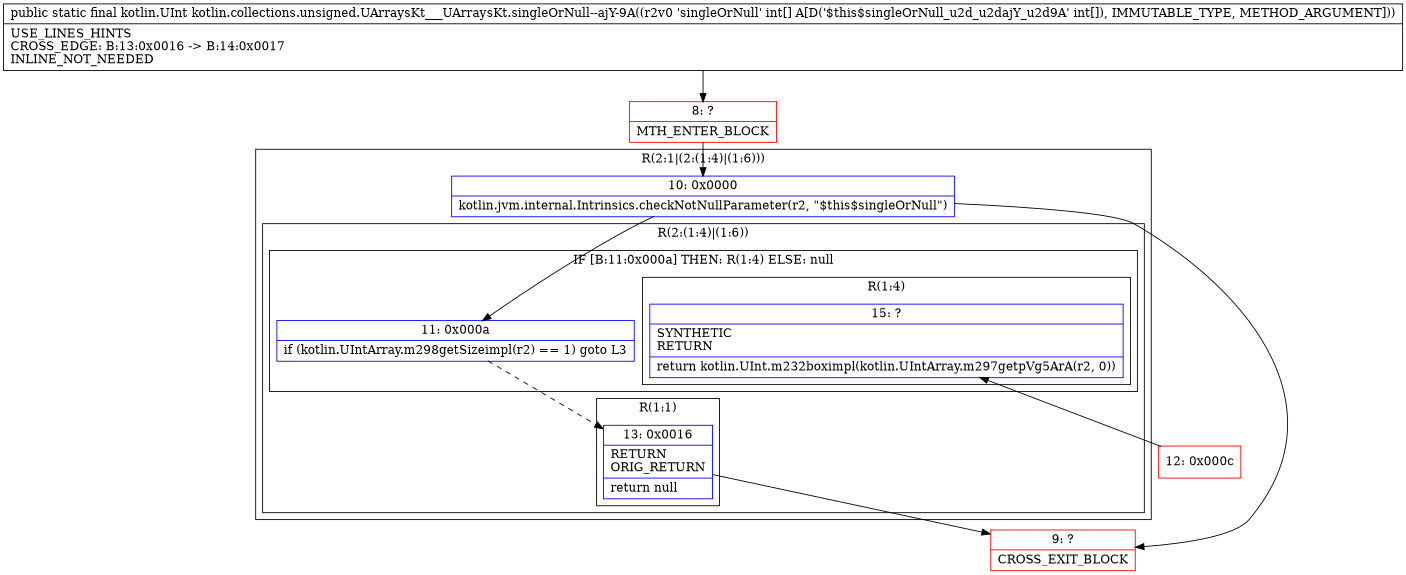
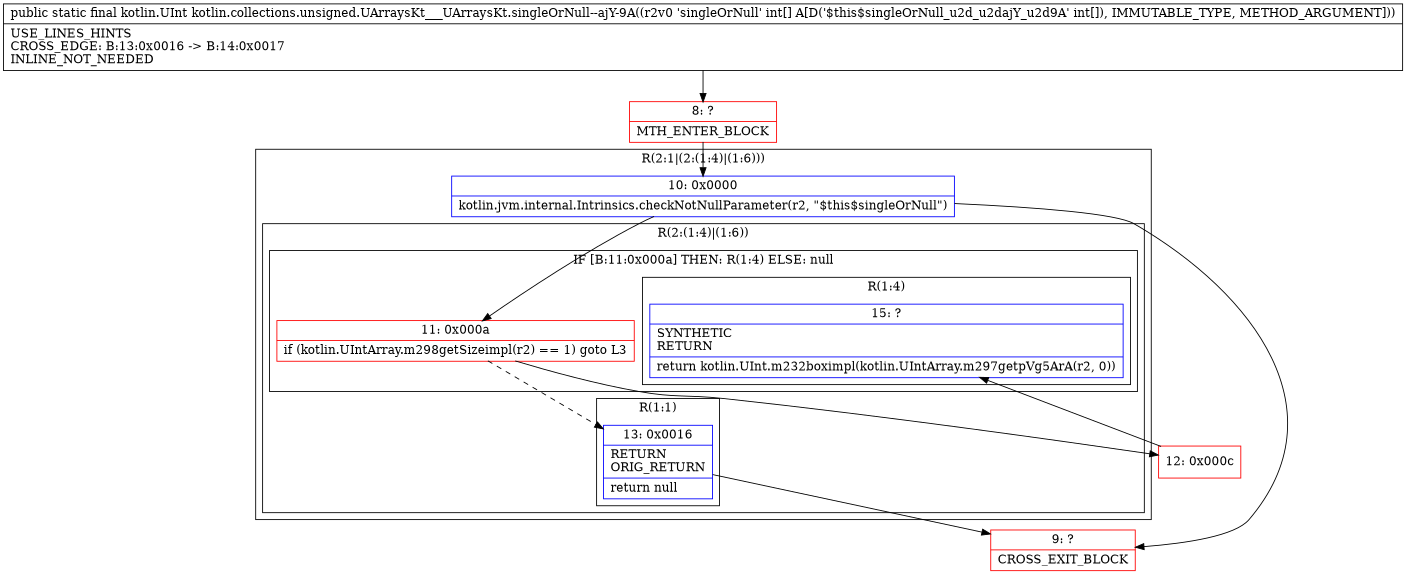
(456, 341) -> (456, 341)
none -> (832, 411)
